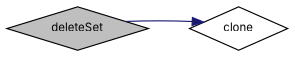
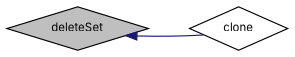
(159, 21) -> (170, 36)
